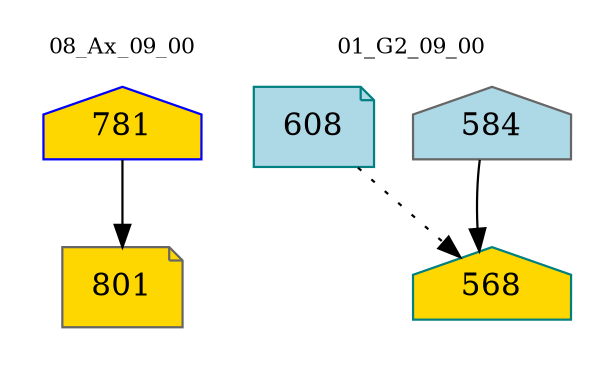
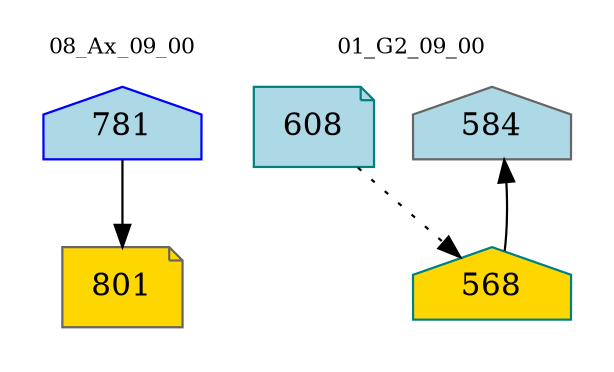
(122, 127) -> (122, 127)
(477, 194) -> (507, 217)
